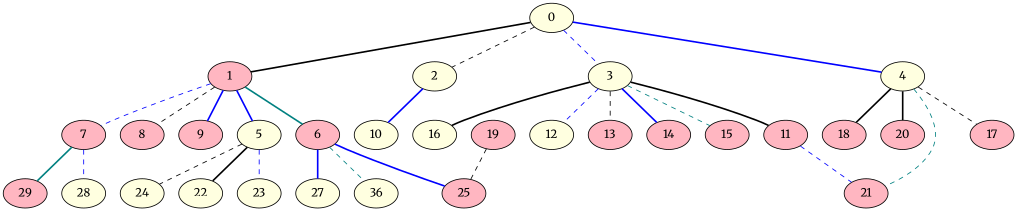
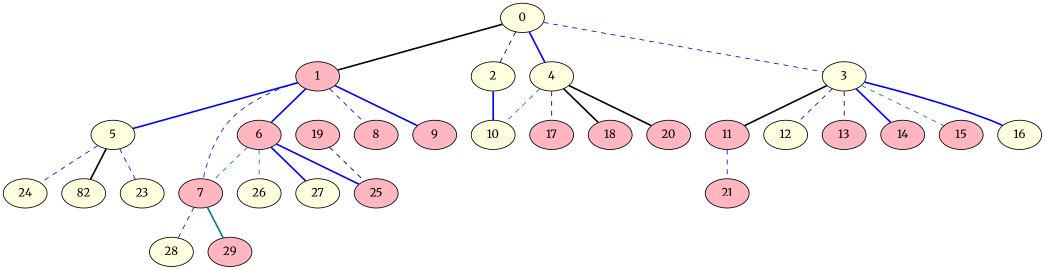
(520, 101) -> (934, 101)
(186, 106) -> (347, 106)
(274, 106) -> (289, 106)
(933, 146) -> (523, 106)
(201, 164) -> (69, 164)
none -> (230, 164)
(201, 193) -> (84, 193)
(376, 193) -> (259, 193)
